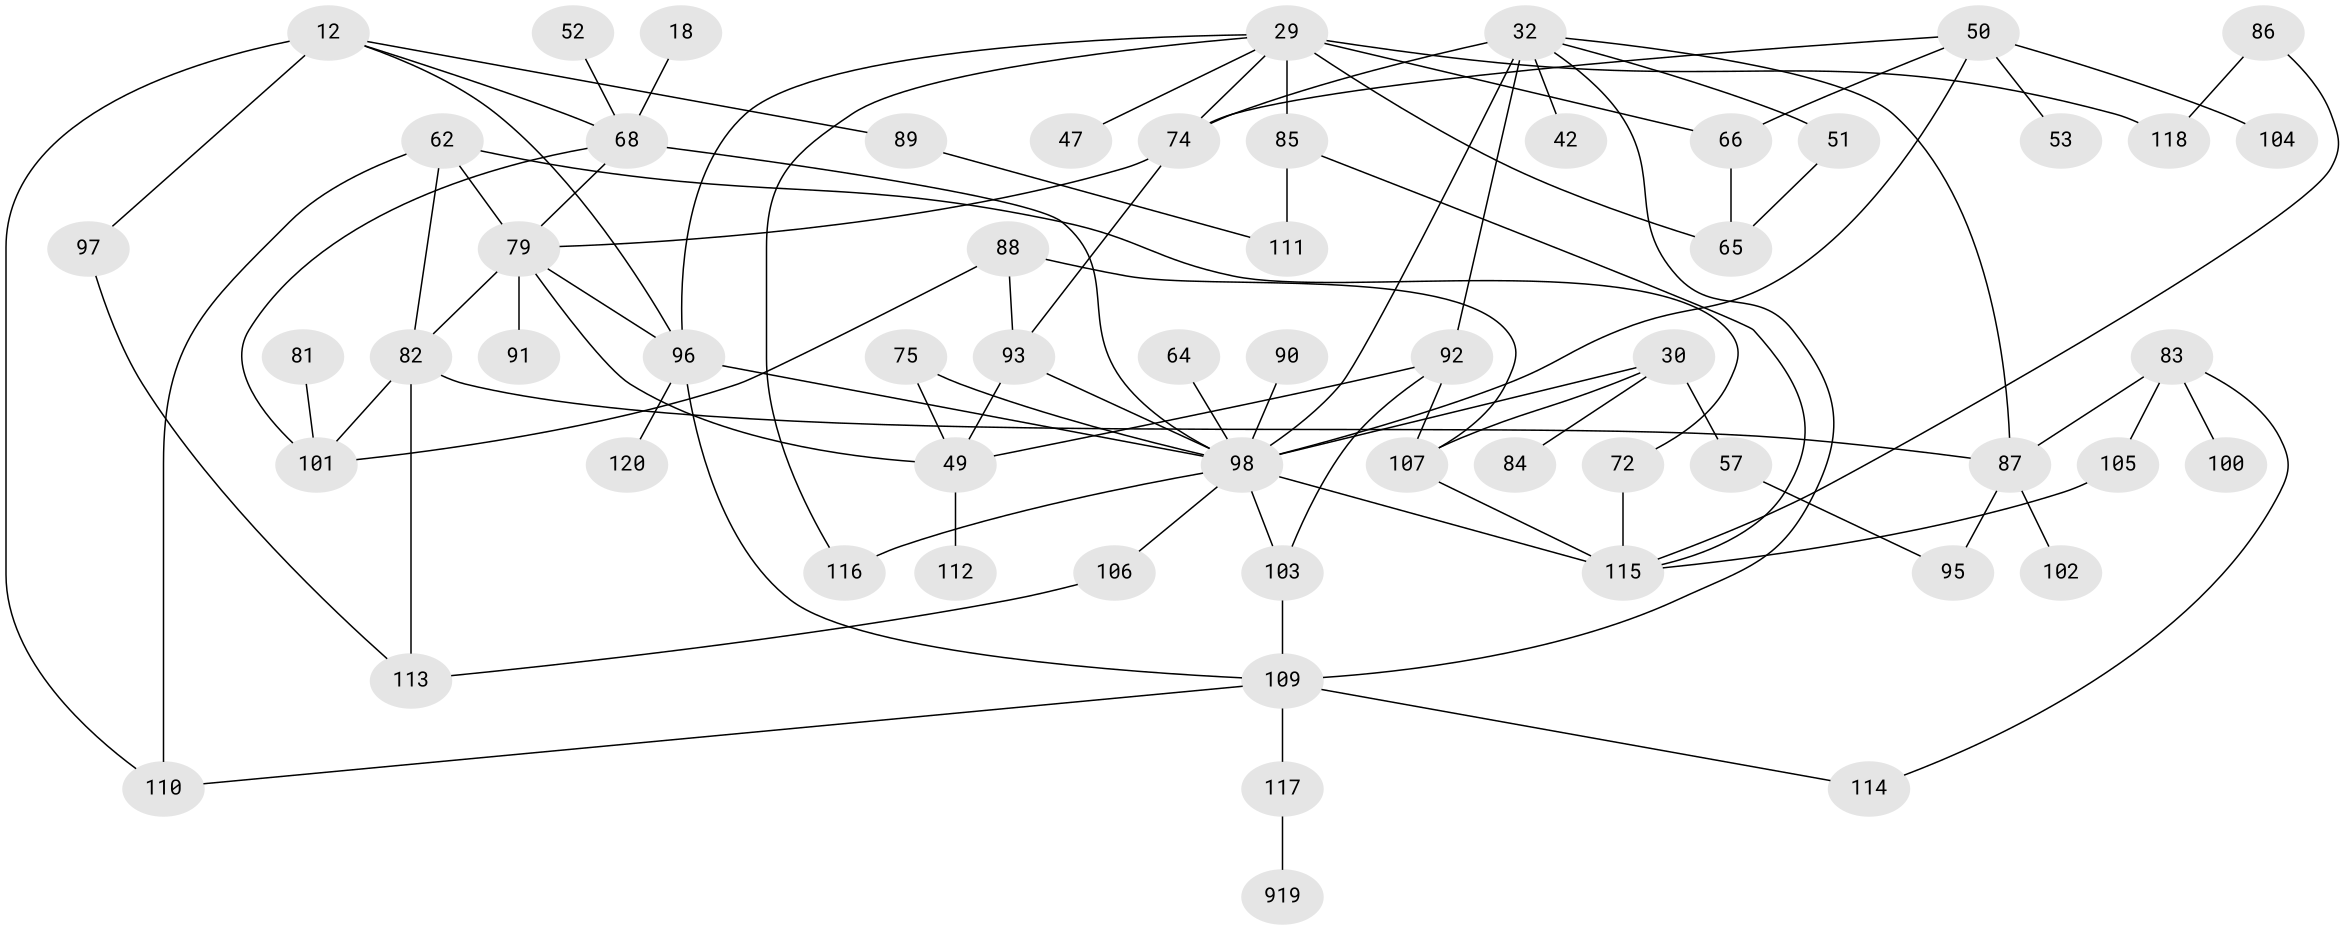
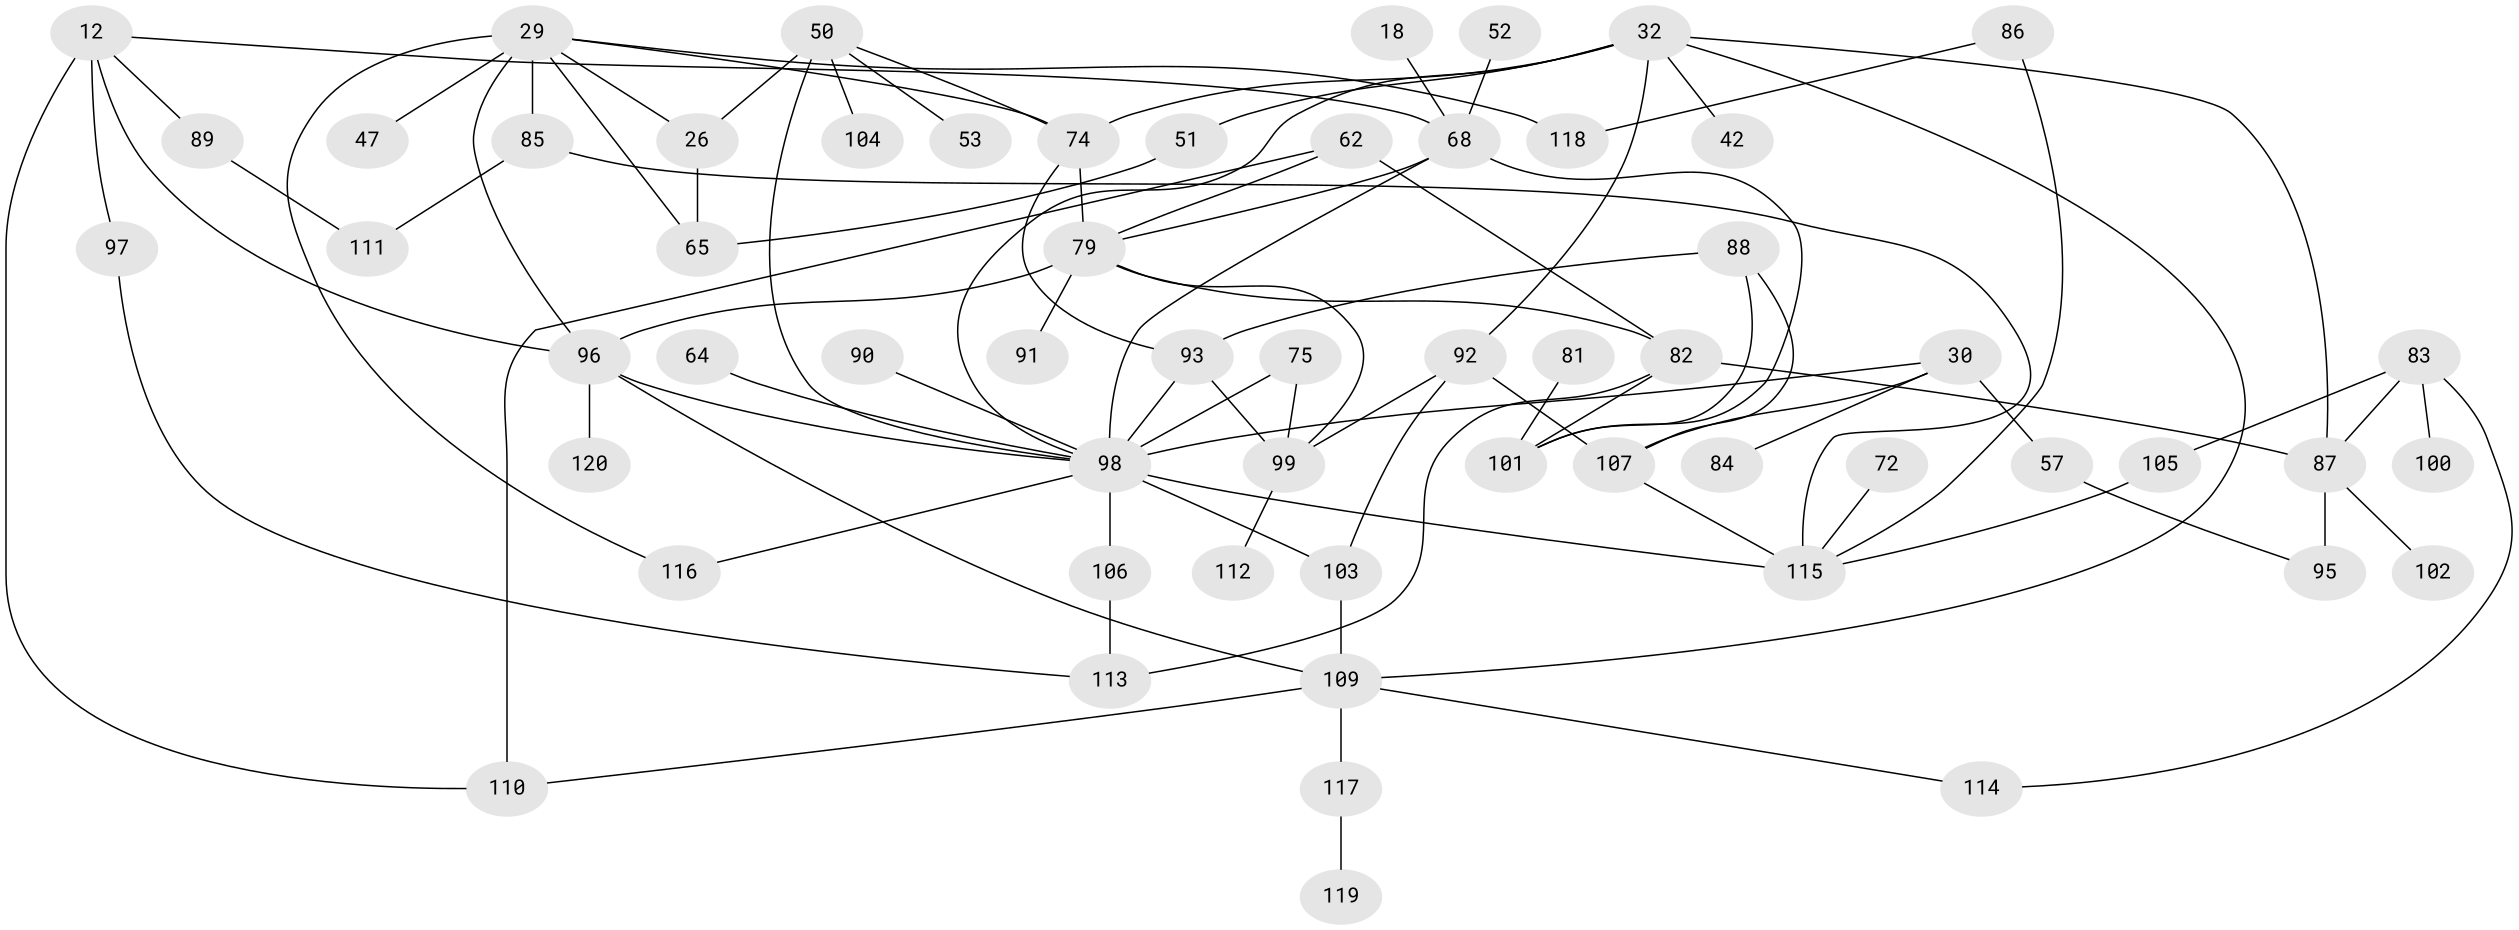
(1731, 141) -> (698, 141)
(1183, 262) -> none
(956, 465) -> (1284, 465)
(1282, 897) -> (1341, 897)
